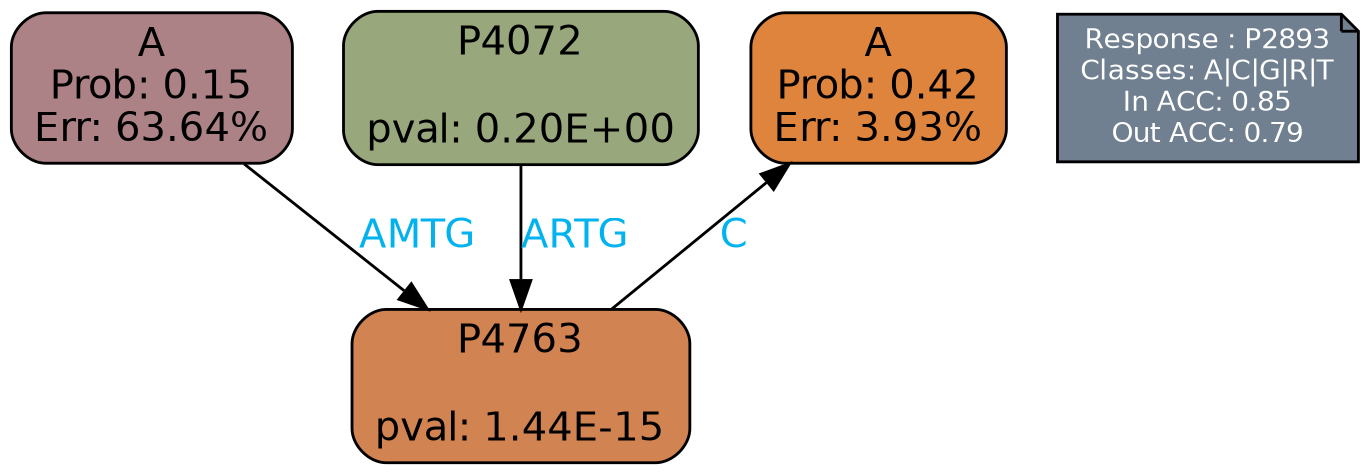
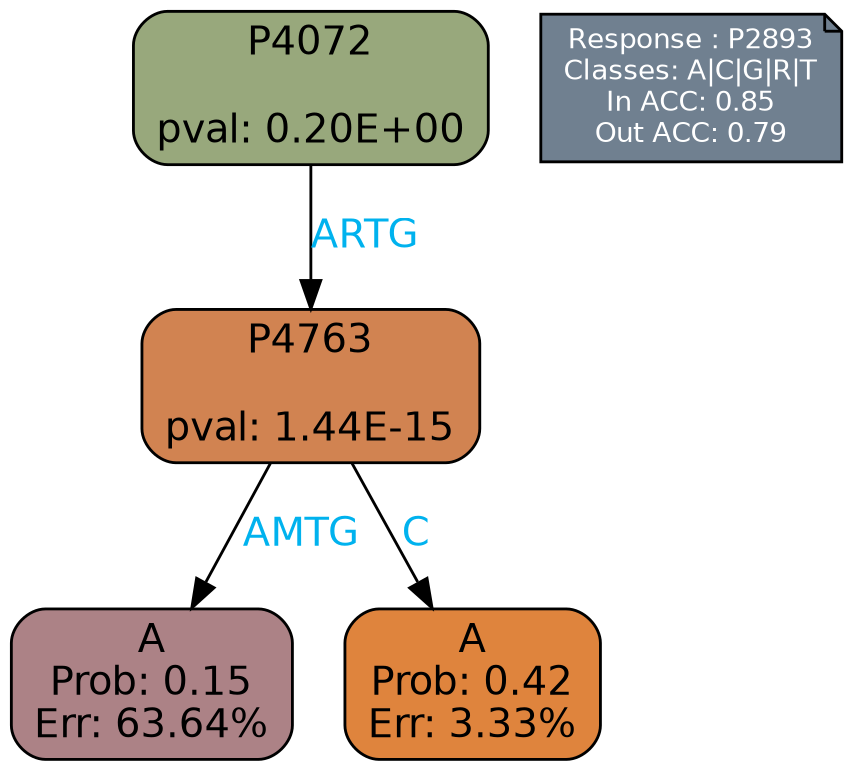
(879, 88) -> (473, 684)
(324, 227) -> (238, 523)
